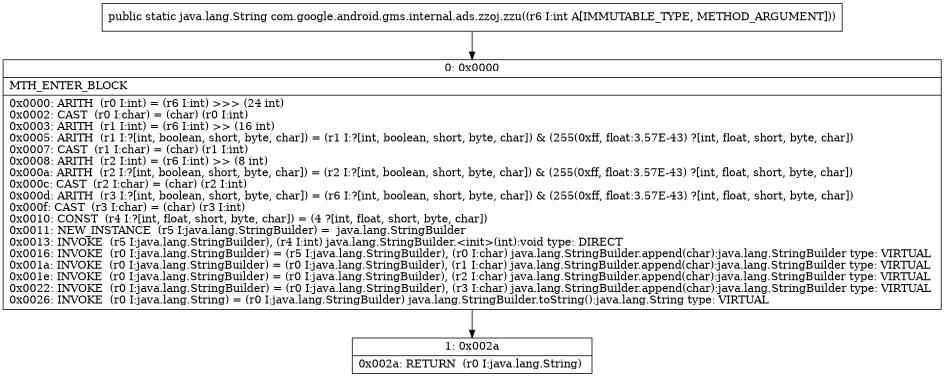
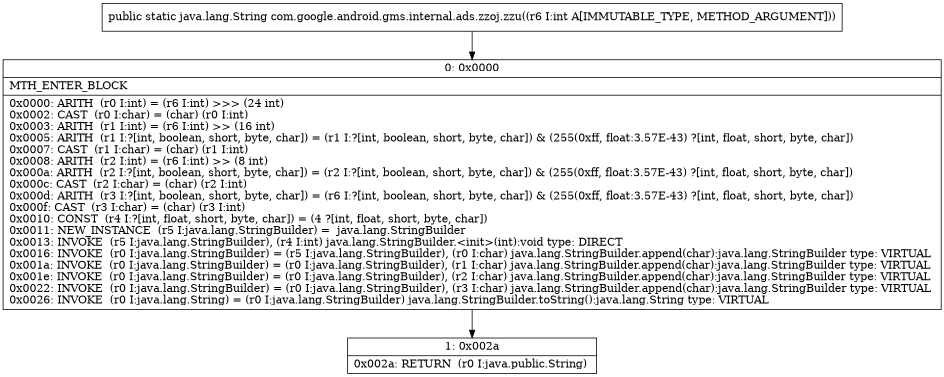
(472, 364) -> (472, 364)
